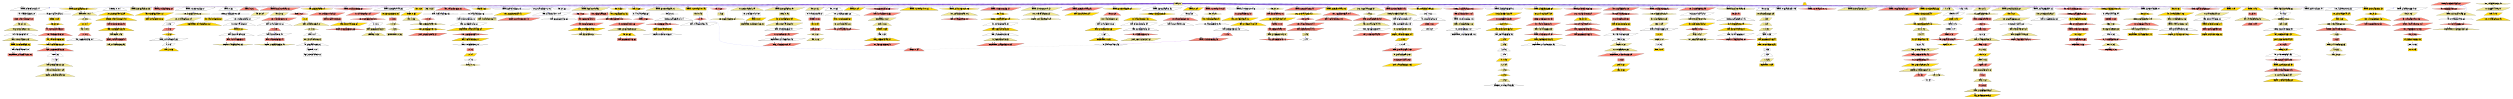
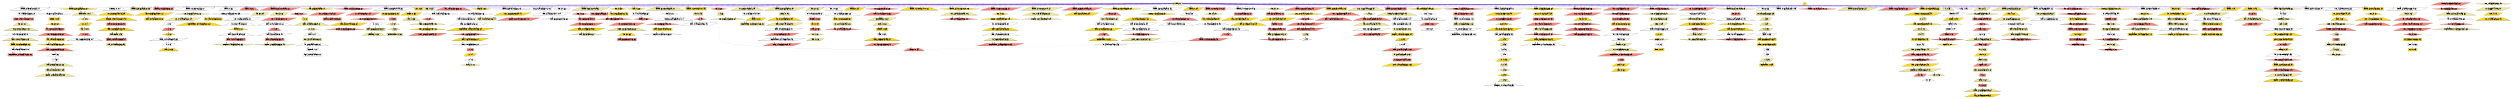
(1104, 34) -> (1104, 34)
